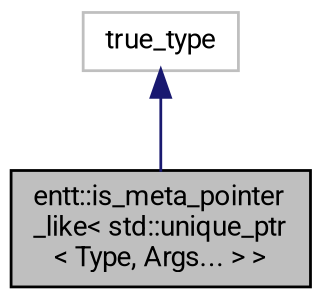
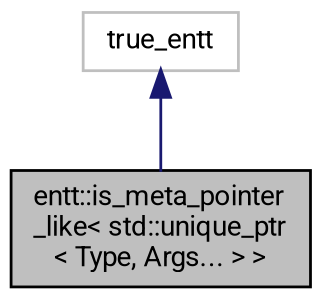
(161, 42) -> (161, 42)
